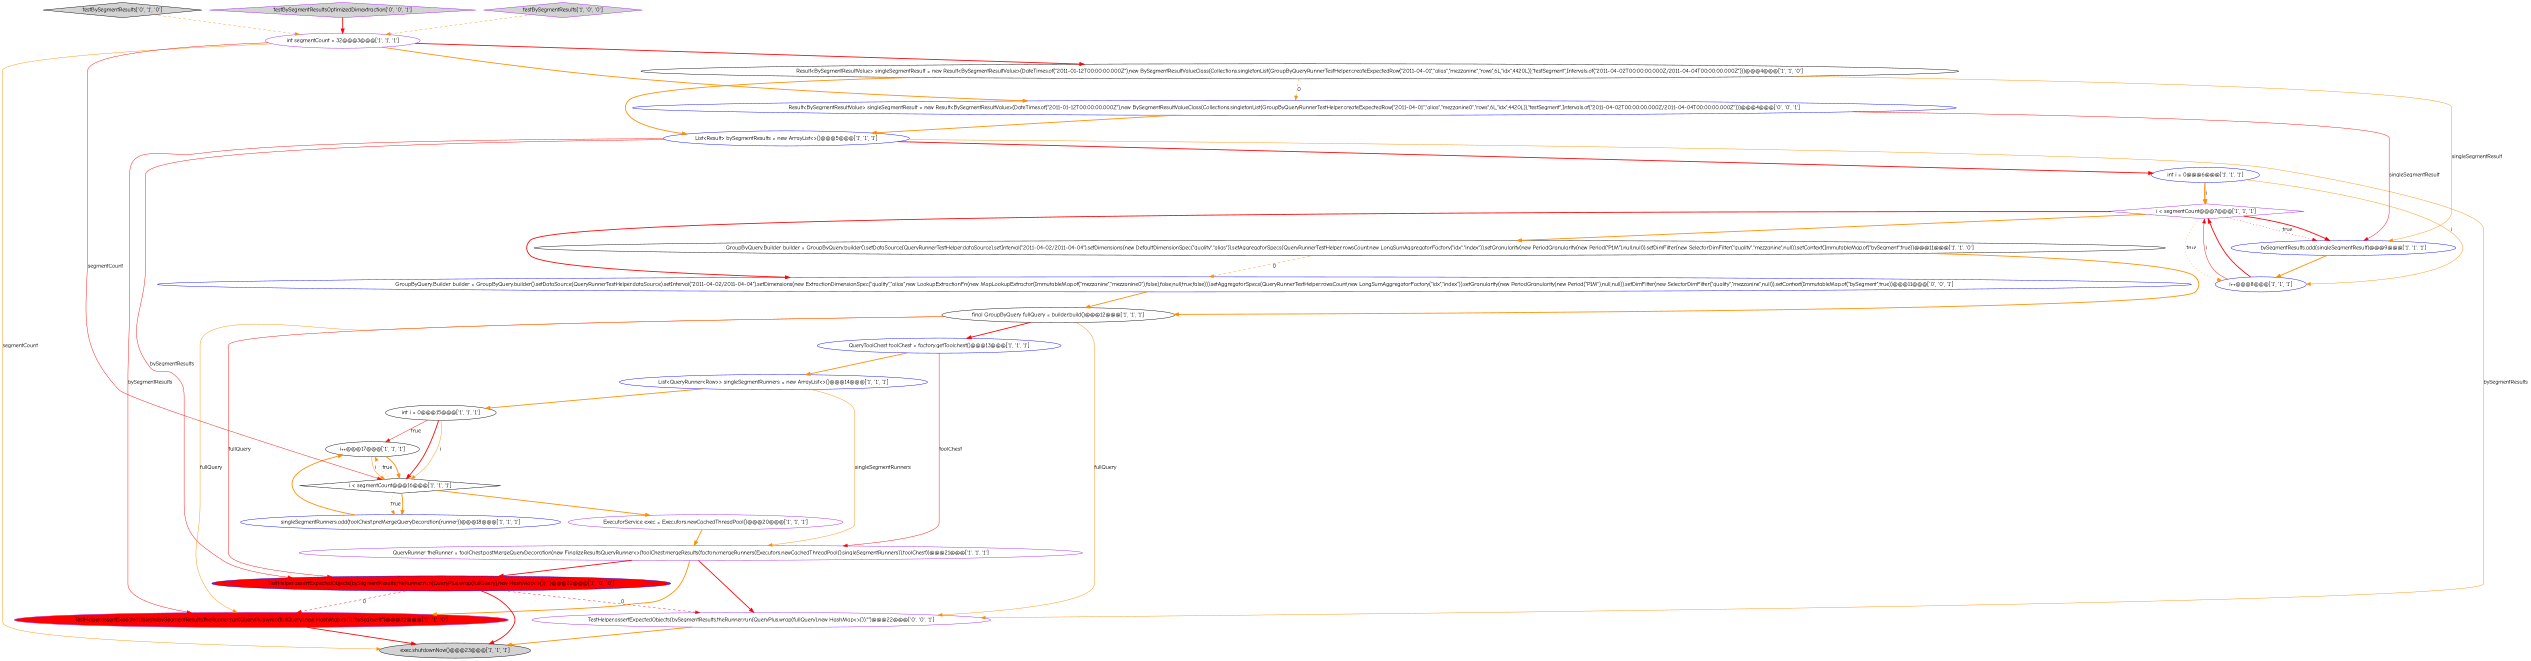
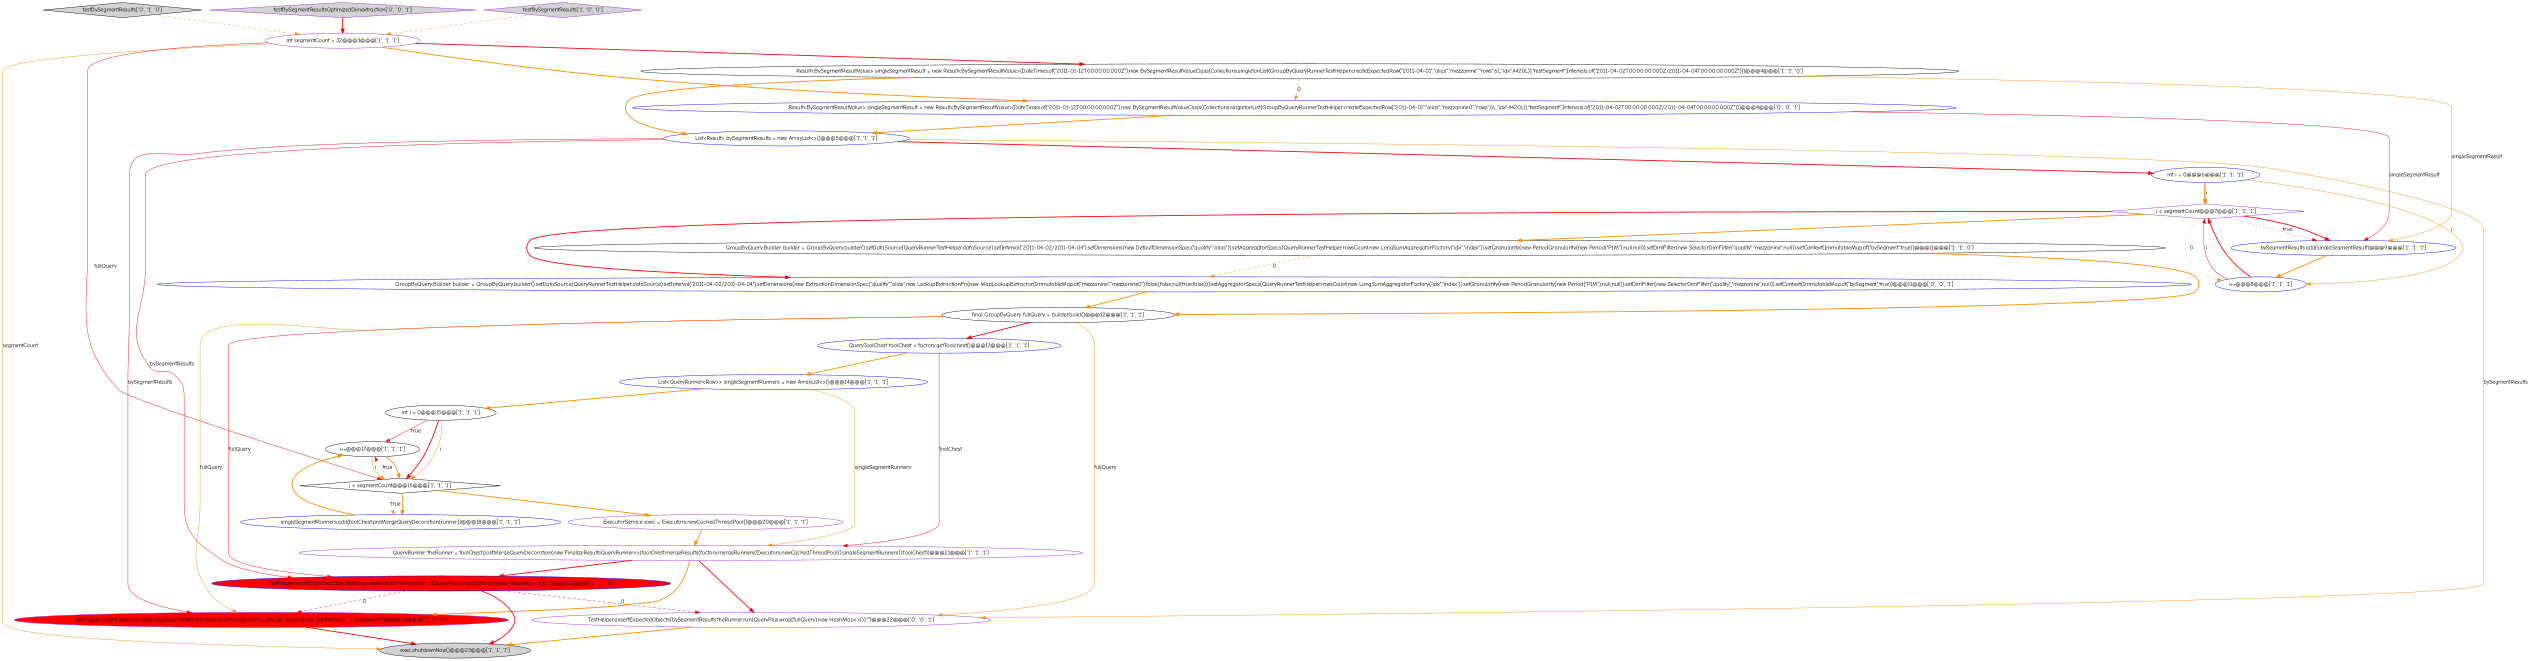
(2192, 248) -> (2192, 248)
(105, 266) -> (105, 266)
(383, 471) -> (383, 471)
